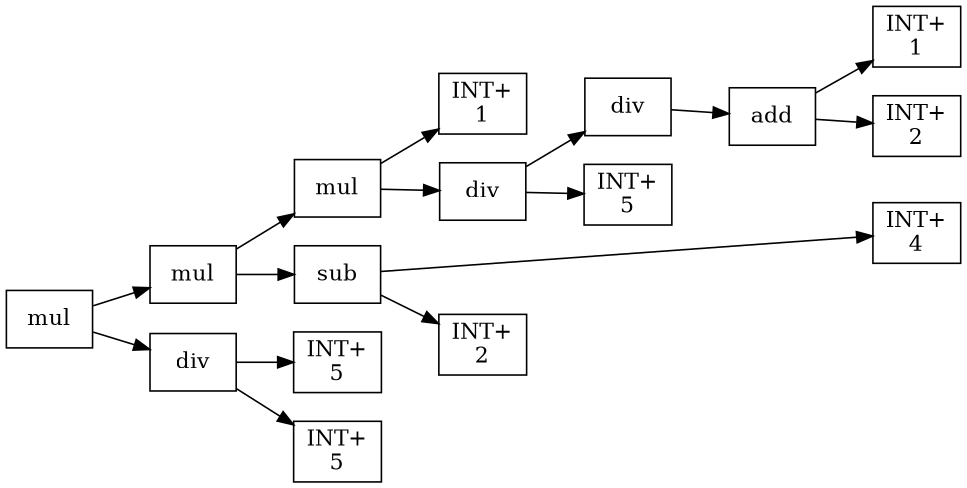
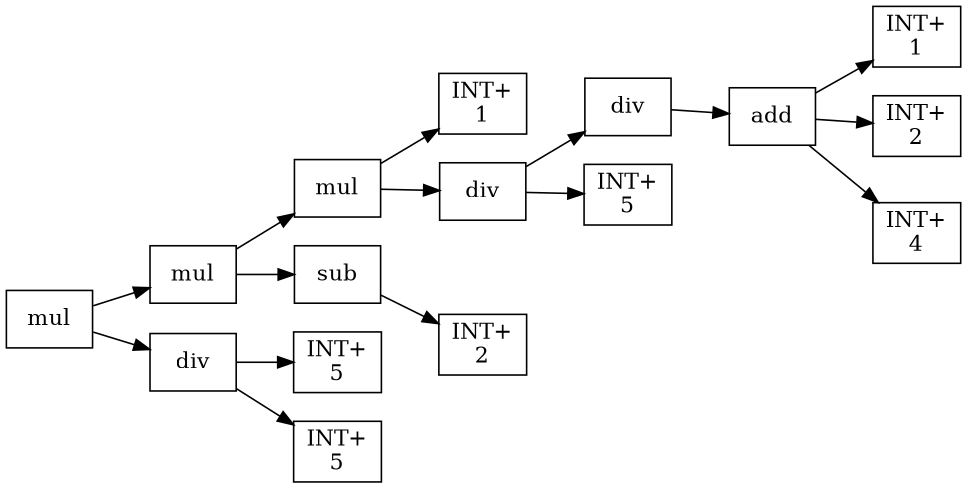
(619, 254) -> (837, 169)
